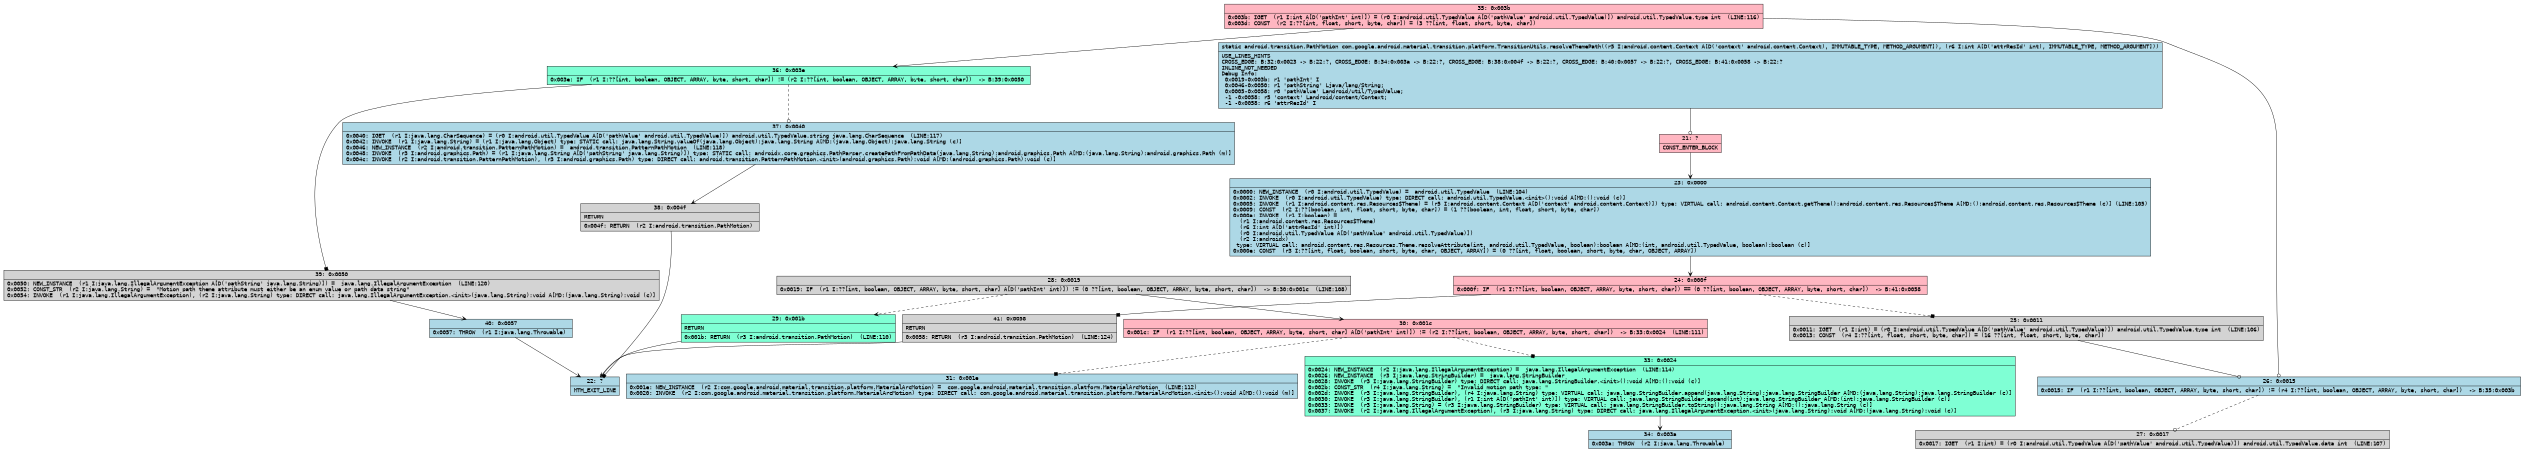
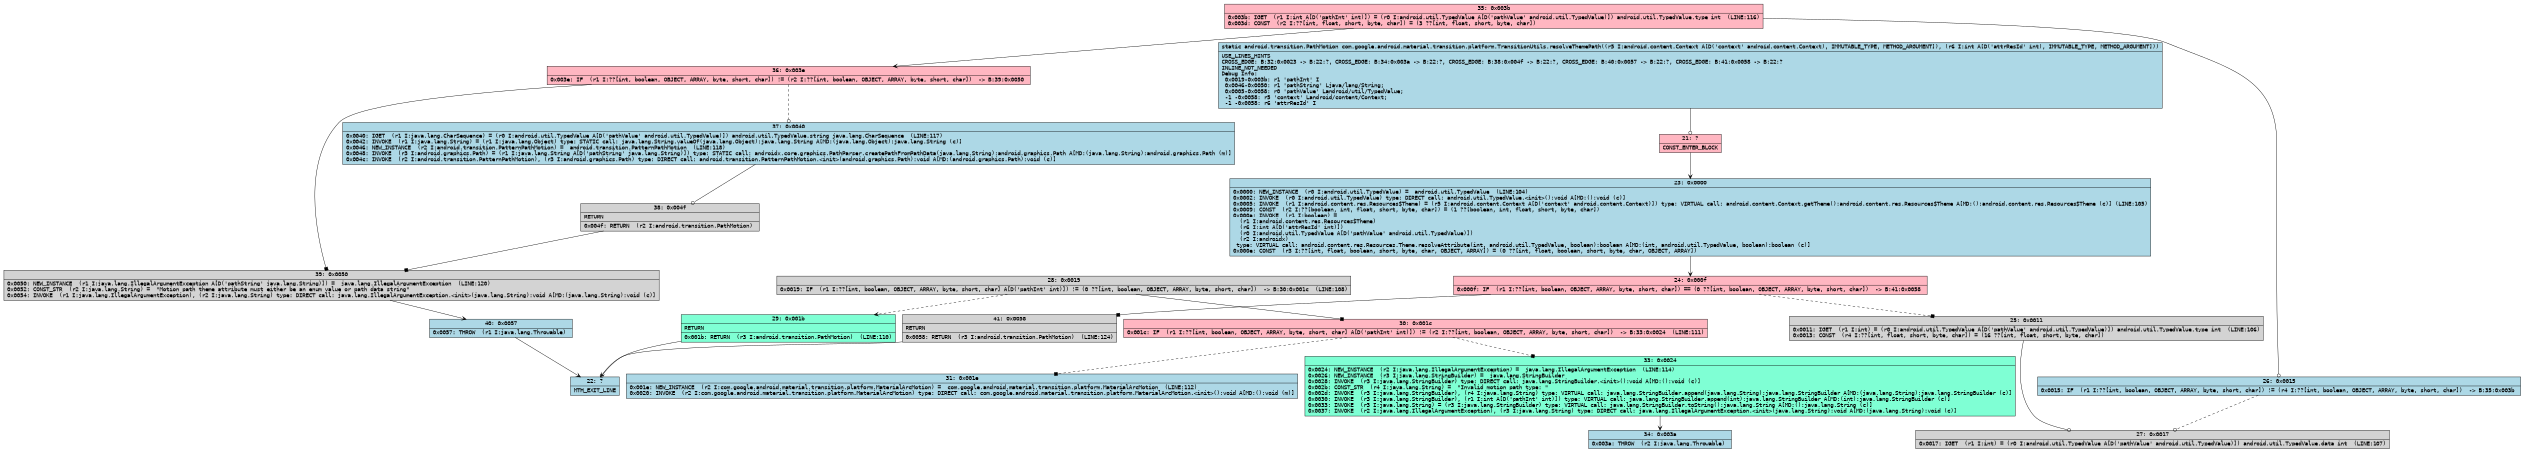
(789, 75) -> (789, 75)
(725, 183) -> (725, 183)
(1222, 305) -> (1222, 305)
(657, 310) -> (506, 250)
(2158, 358) -> (2024, 397)
